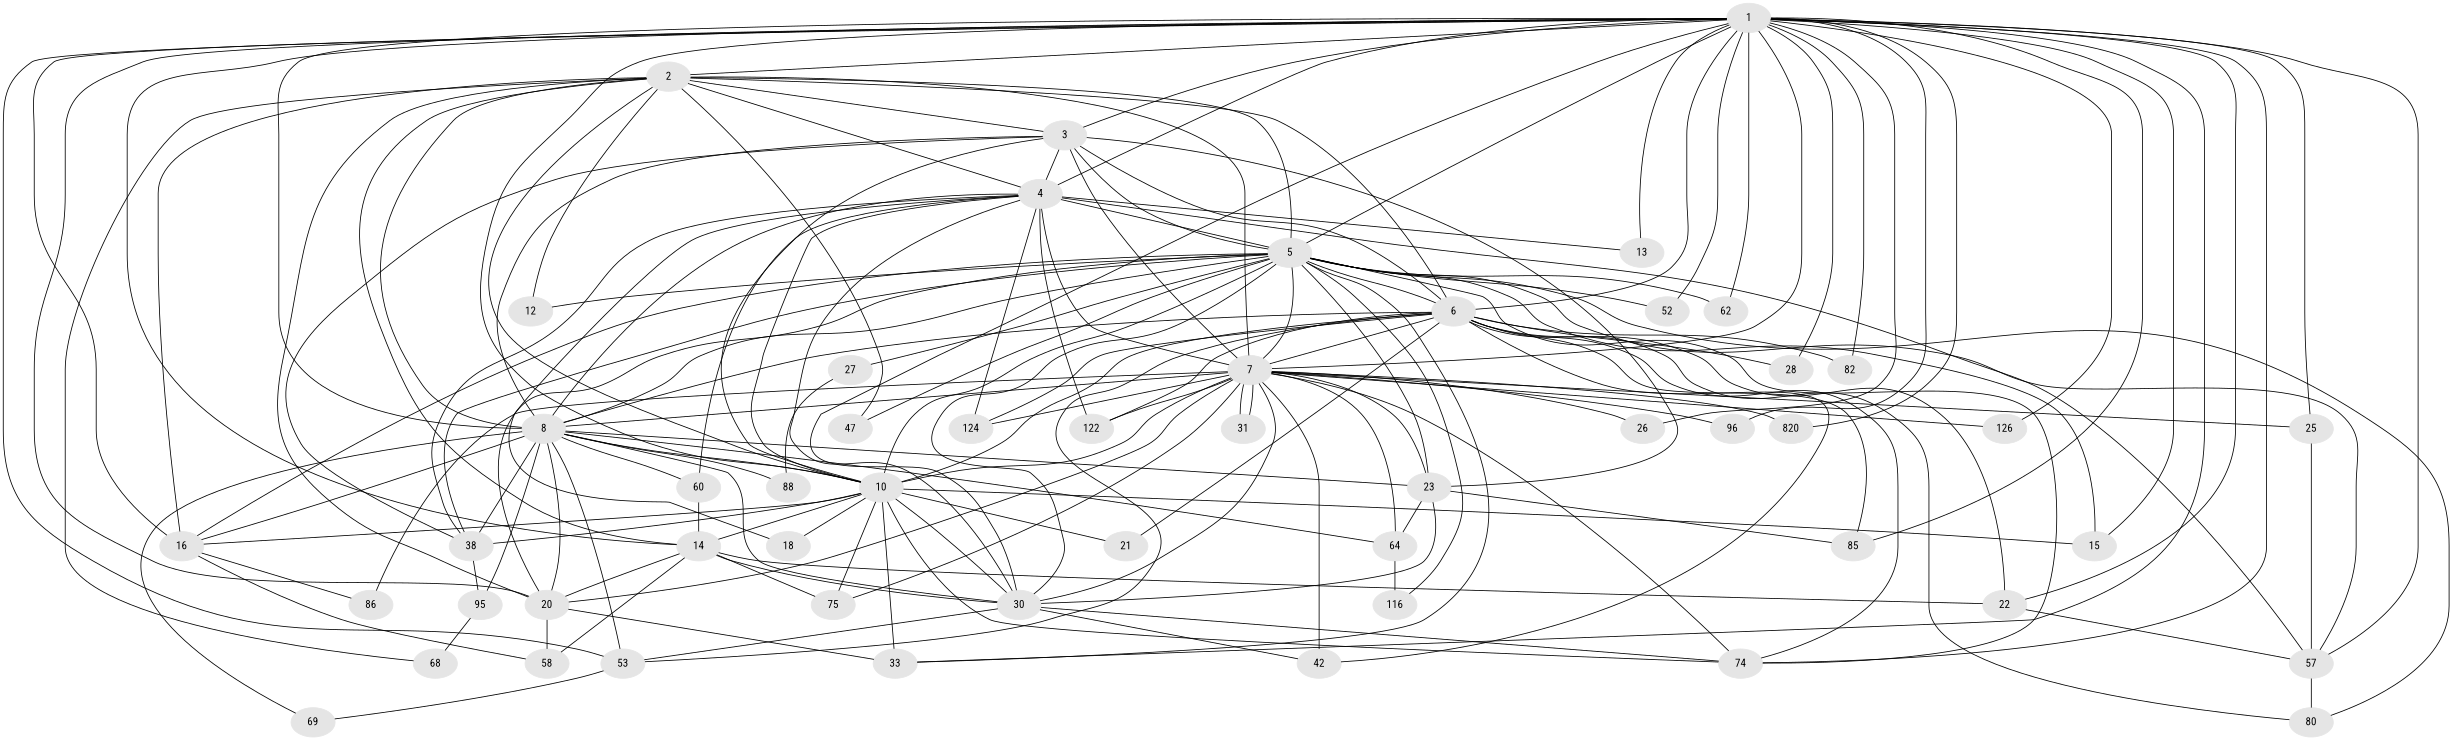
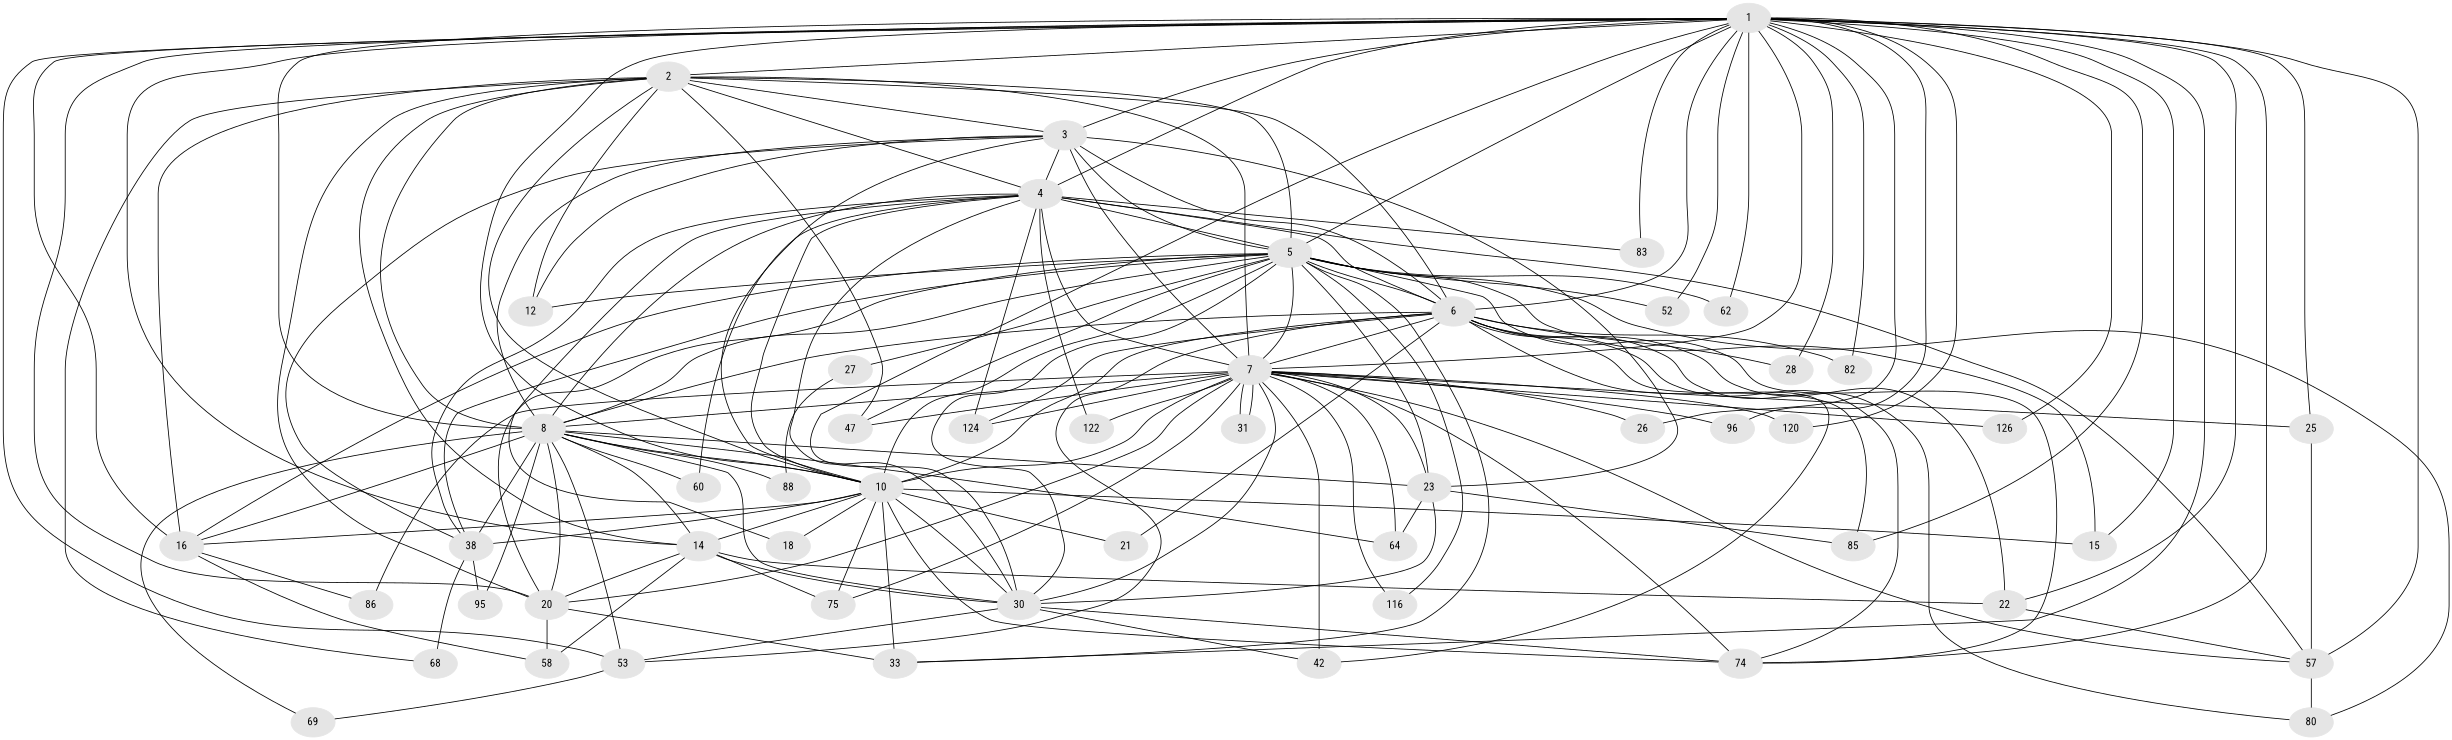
none -> (766, 160)
(1642, 253) -> (1642, 253)
(1237, 349) -> (1325, 241)
(1913, 350) -> (1772, 549)
none -> (1050, 399)
(1791, 429) -> (1791, 429)
(699, 517) -> (635, 473)
(1395, 578) -> (1352, 468)
(455, 638) -> (447, 603)
